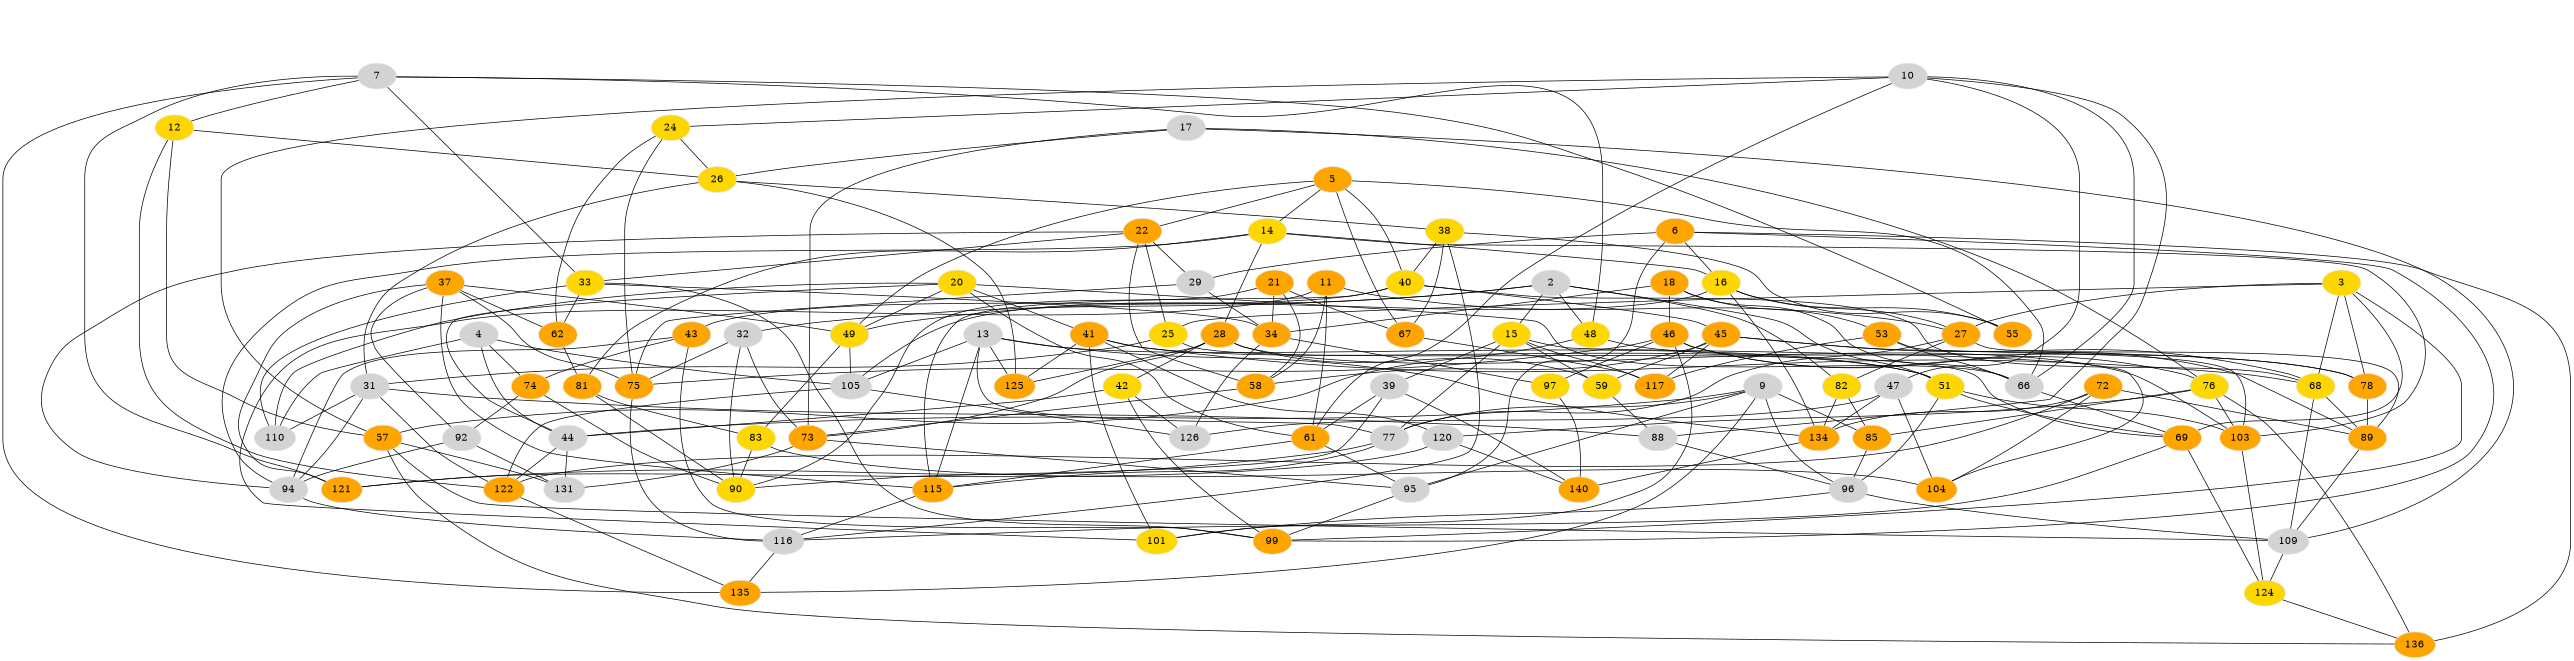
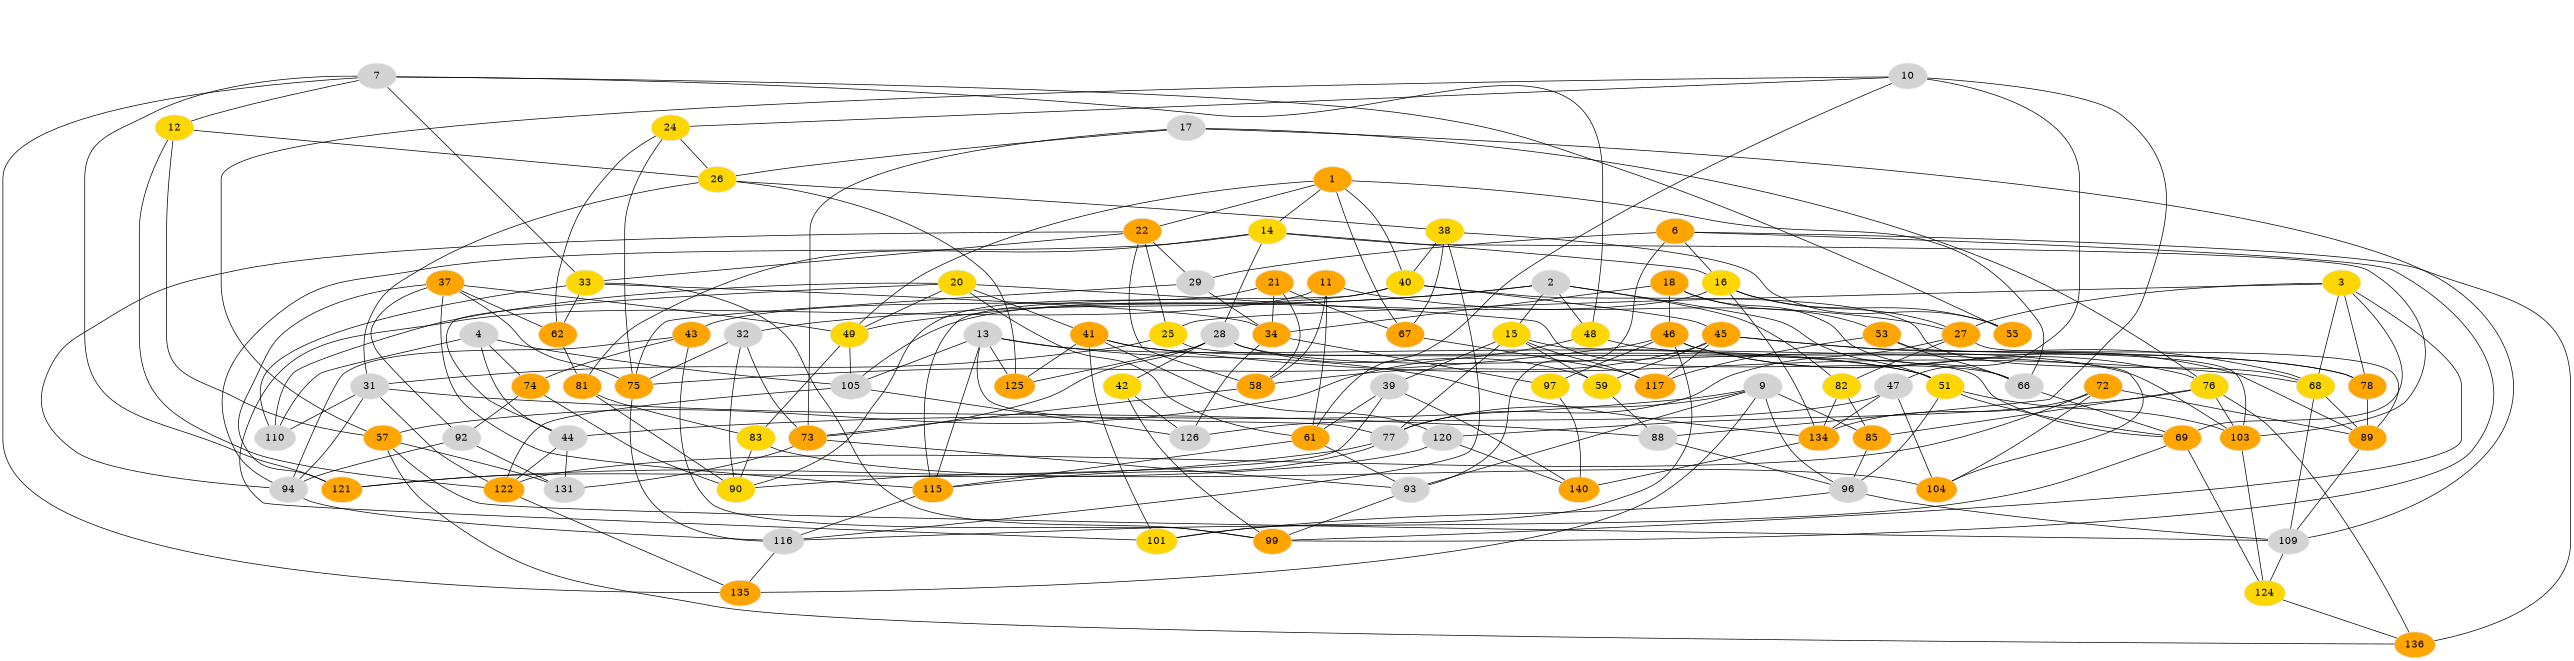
(2133, 173) -> none
(1333, 180) -> (1333, 180)
(1220, 335) -> (1220, 335)
(936, 409) -> none
(1410, 490) -> (1410, 490)
